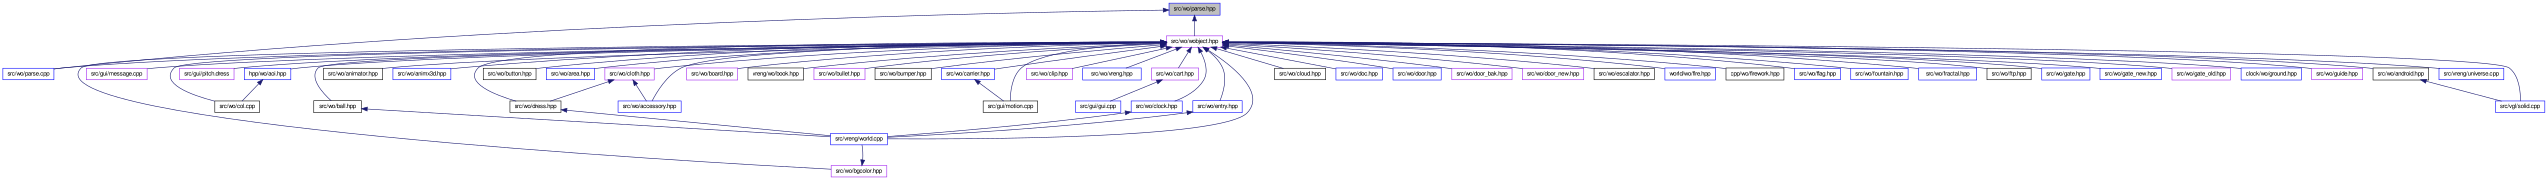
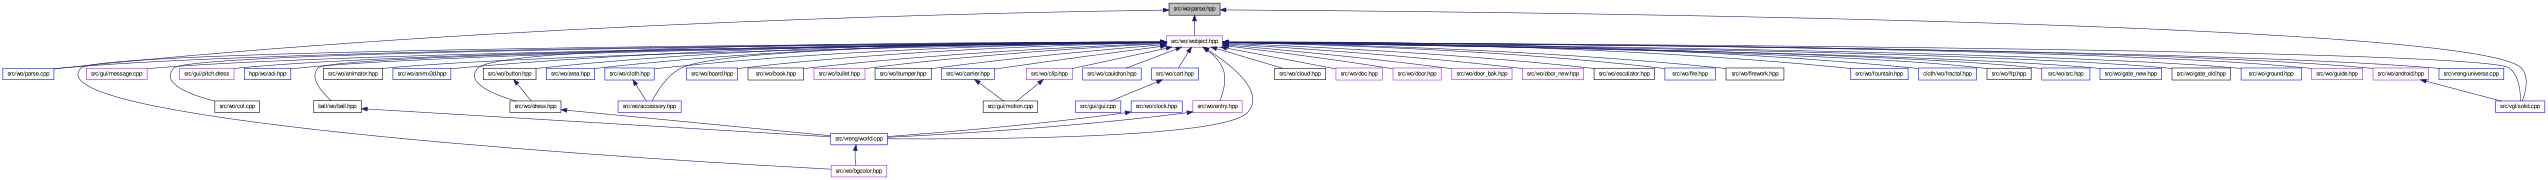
(1195, 9) -> (1195, 9)
none -> (1893, 20)
(1072, 51) -> (1028, 92)
(630, 74) -> (630, 74)
(712, 74) -> (712, 74)
(776, 74) -> (776, 74)
(1112, 74) -> (1112, 74)
(1175, 74) -> (1175, 74)
(1359, 74) -> (1359, 74)
(1417, 74) -> (1417, 74)
(1690, 74) -> (1690, 74)
(1755, 74) -> (1755, 74)
(1817, 74) -> none
(1948, 74) -> (1948, 74)
(2066, 74) -> (2066, 74)
(2201, 74) -> (2201, 74)
(2271, 74) -> (2271, 74)
(2401, 74) -> (2401, 74)
(1202, 83) -> none
(579, 91) -> (524, 93)
(250, 92) -> none
(338, 107) -> (338, 107)
(1217, 107) -> (1217, 107)
(863, 152) -> (855, 158)
